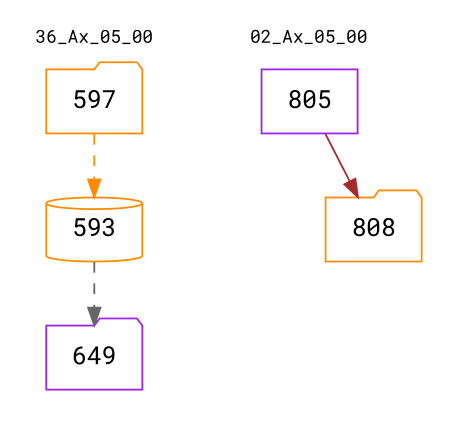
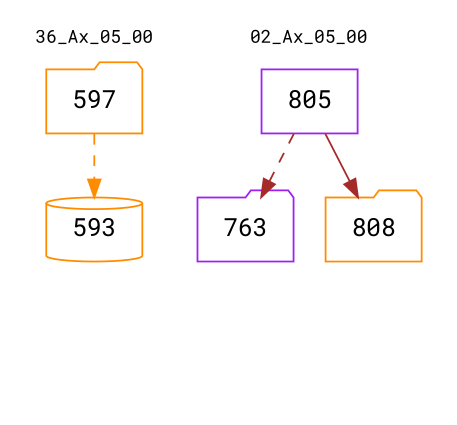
none -> (246, 230)
(94, 358) -> none
